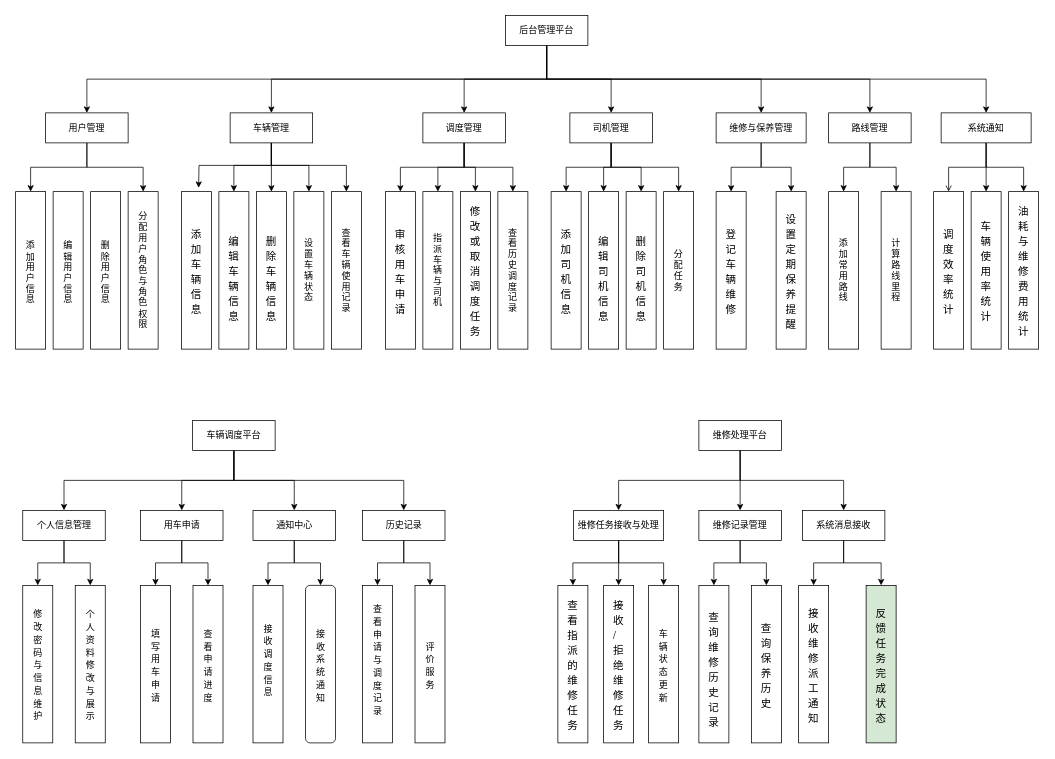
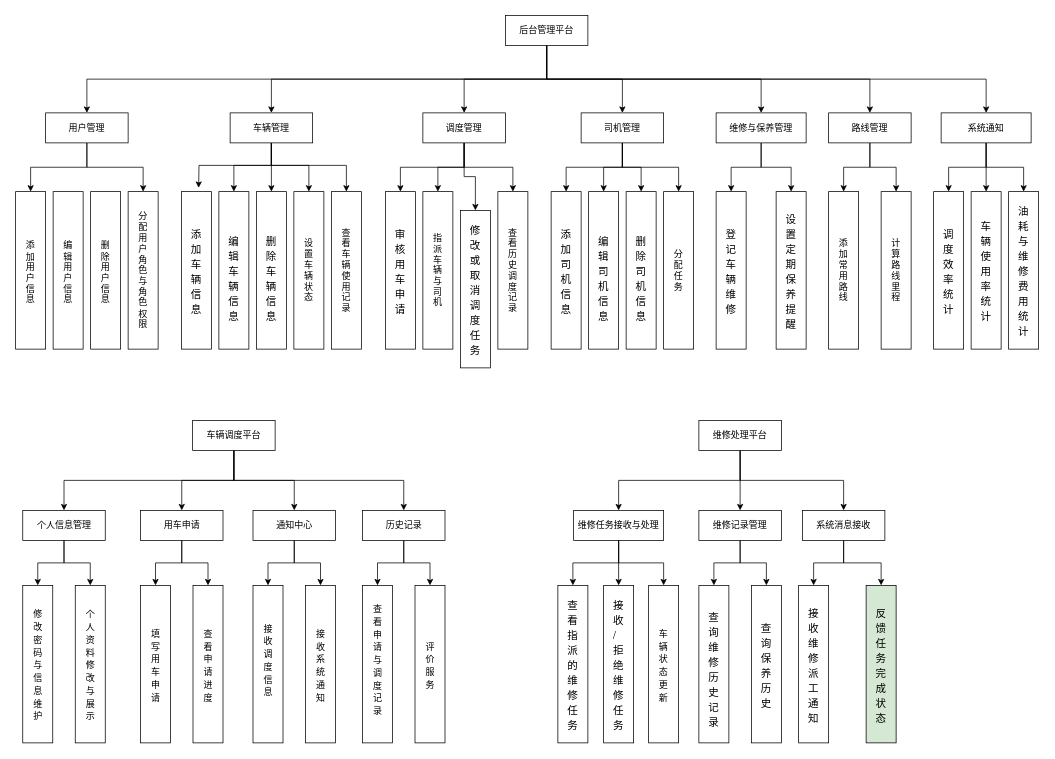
(611, 128) -> (622, 128)
(948, 186) -> (948, 185)
(475, 270) -> (475, 289)
(320, 664) -> (320, 664)
